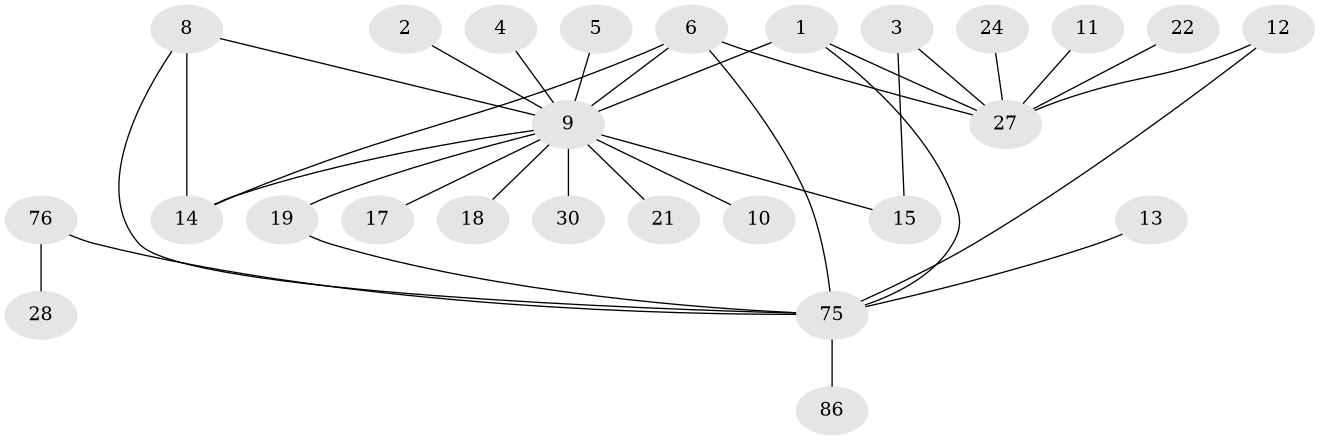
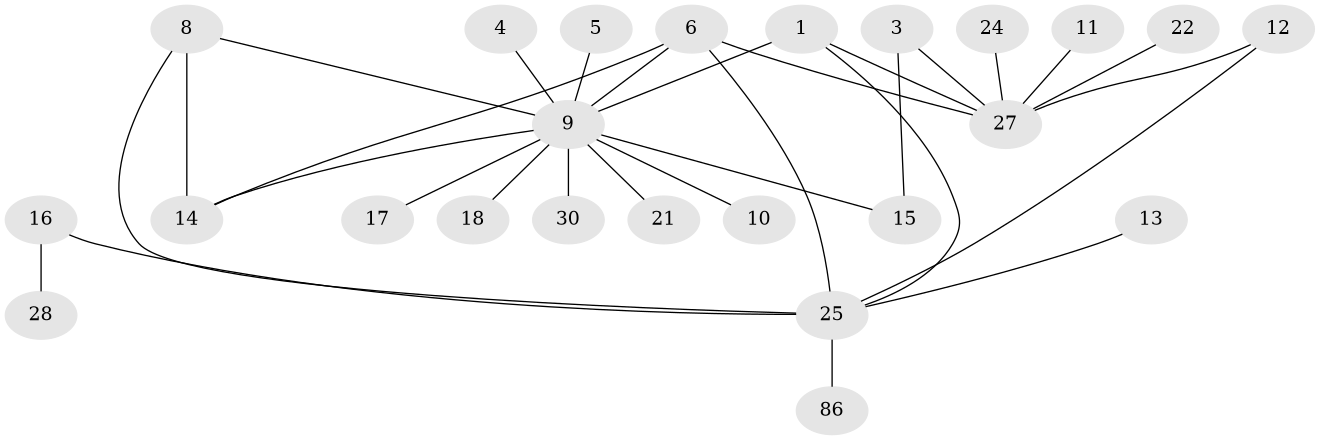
(405, 29) -> none
(41, 220) -> (41, 220)
(282, 220) -> none
(832, 315) -> (832, 315)
